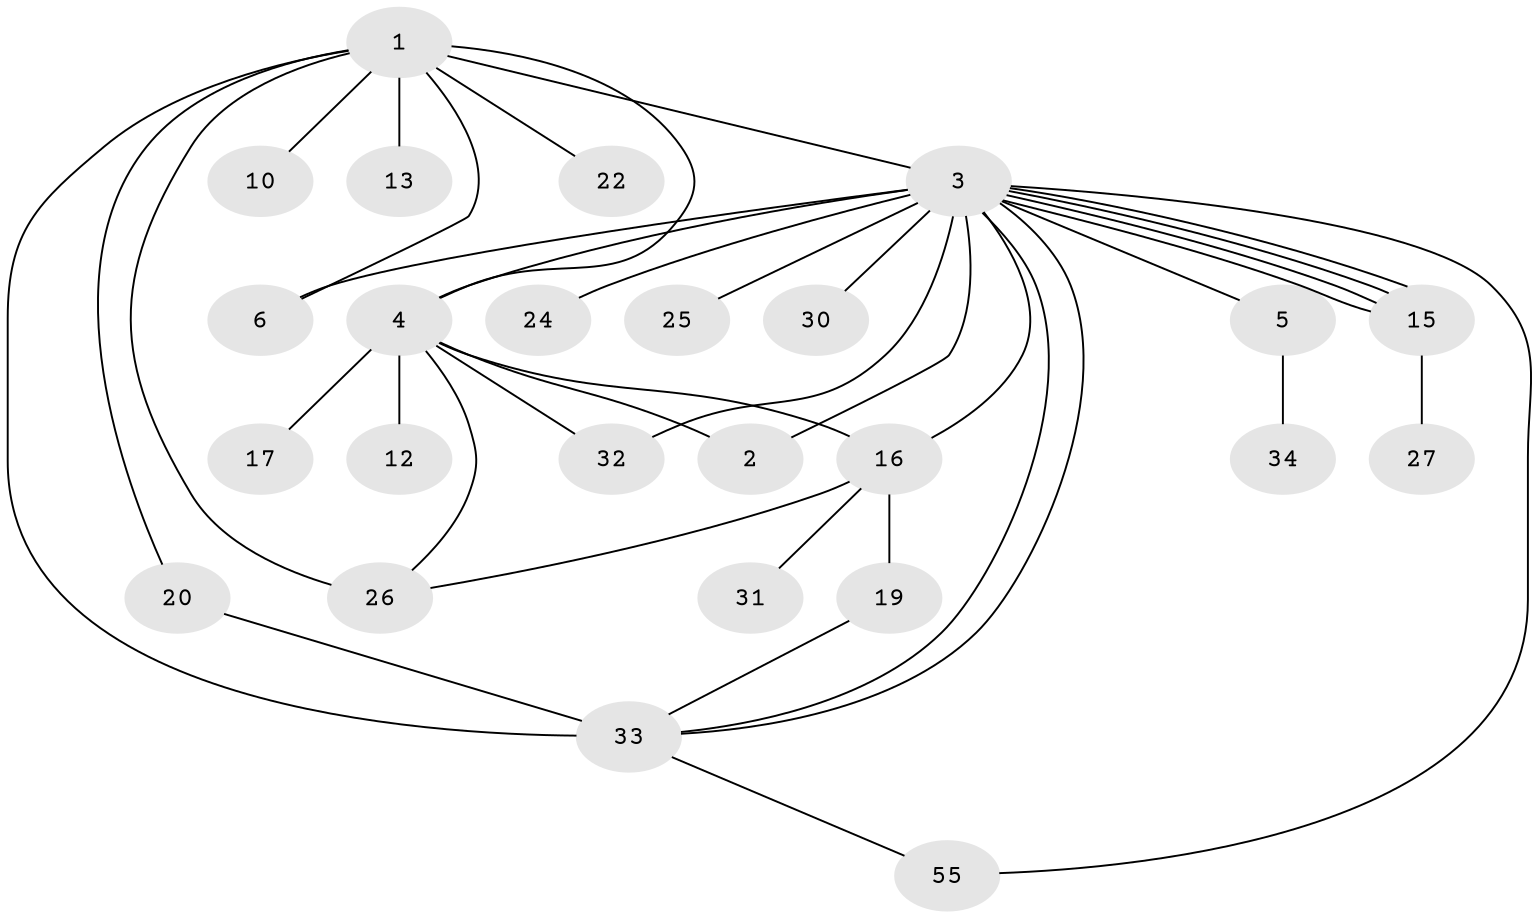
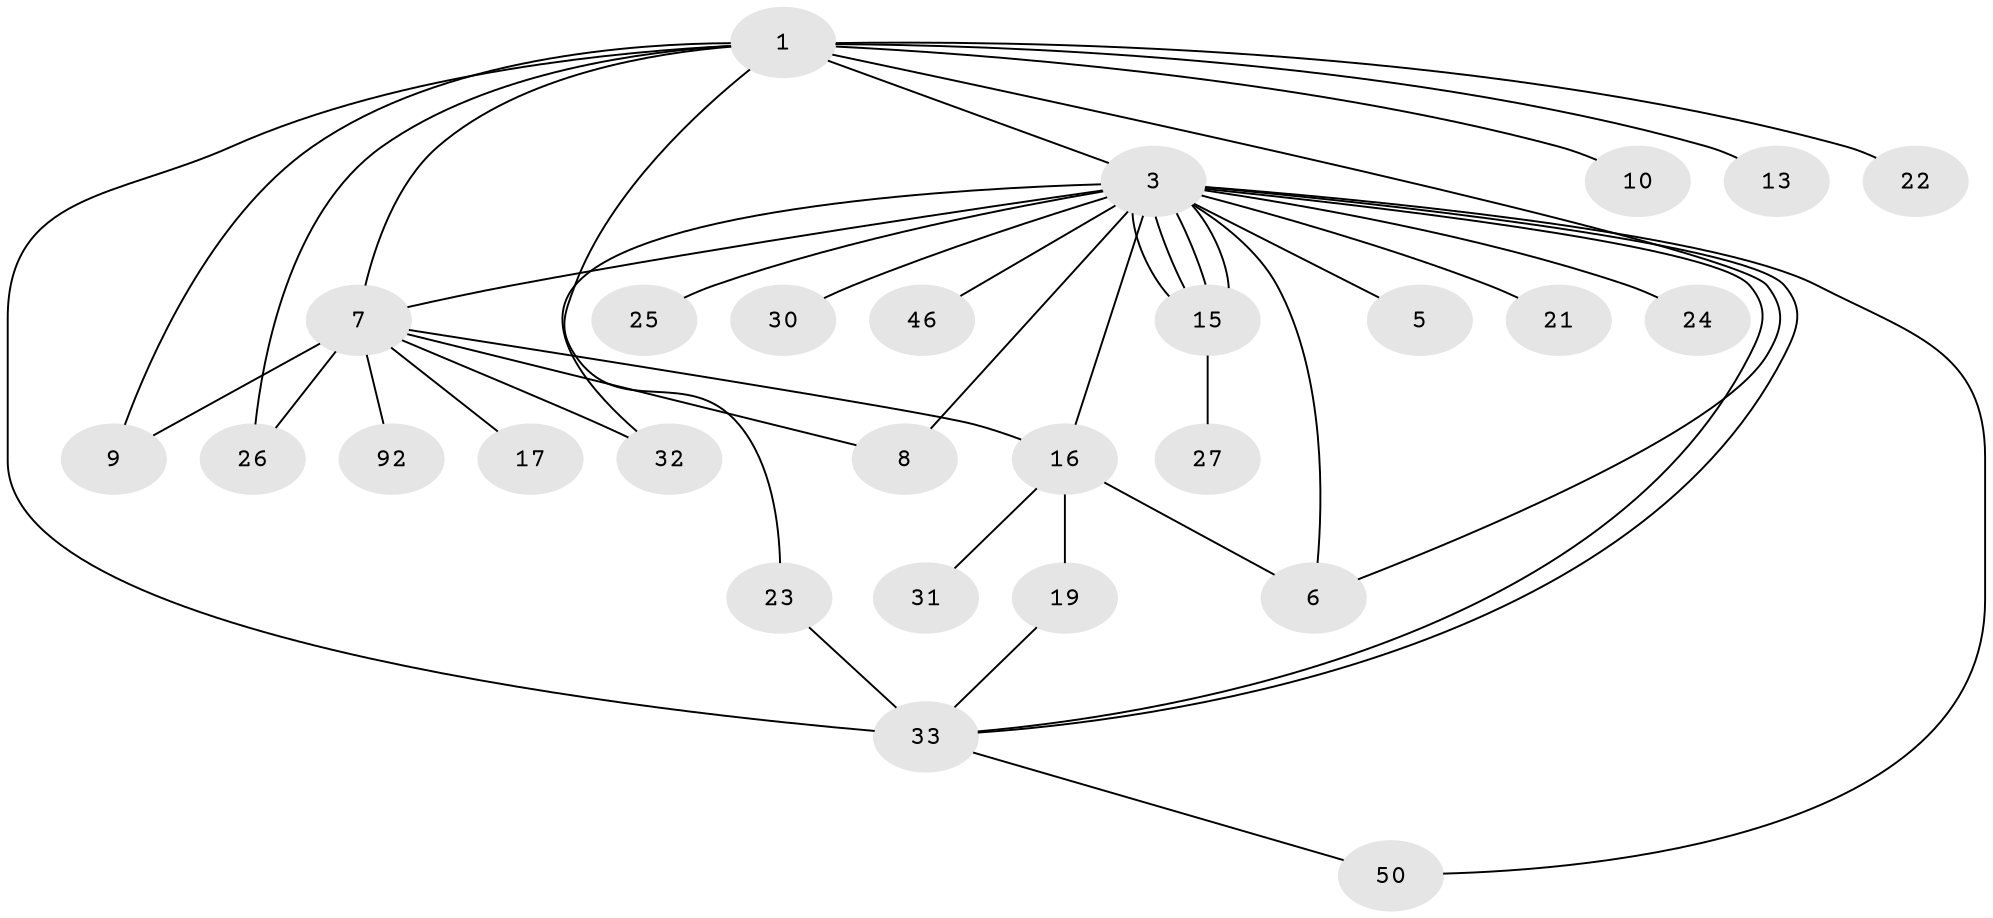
(399, 320) -> (359, 320)
none -> (922, 320)
none -> (1559, 320)
none -> (114, 459)
(399, 459) -> (392, 459)
(750, 459) -> (905, 459)
(1283, 459) -> none
(643, 545) -> (1189, 529)
(177, 598) -> (779, 598)
(947, 876) -> (1391, 876)
